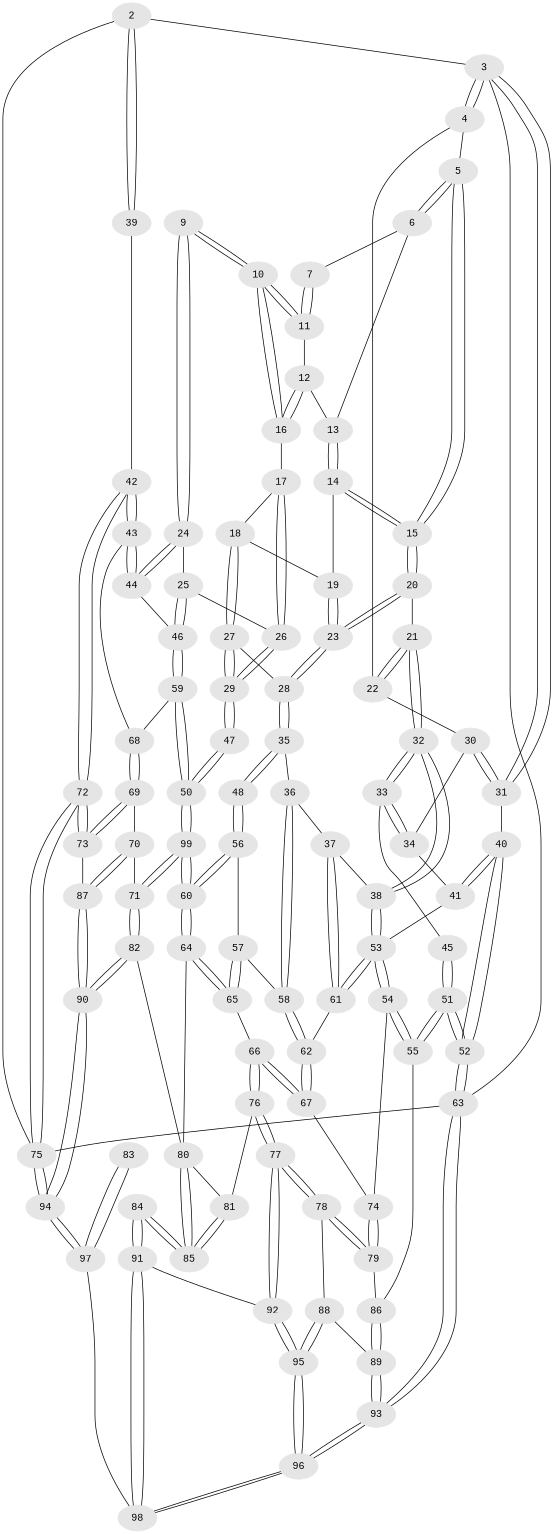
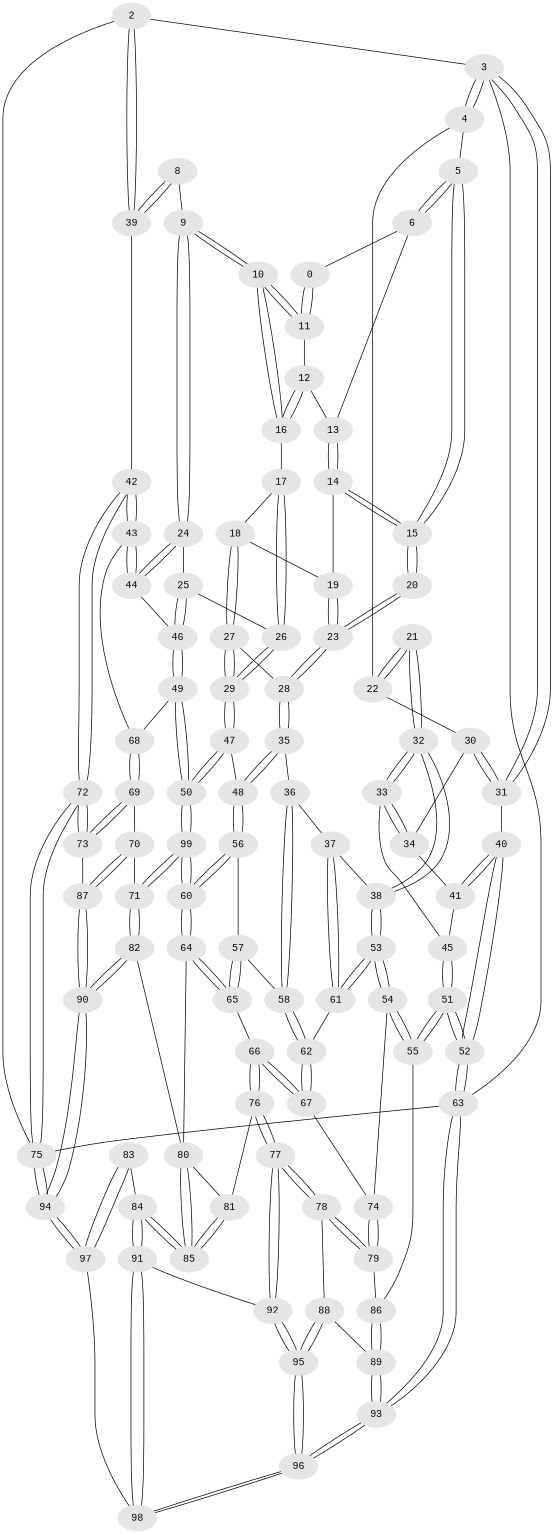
none -> (178, 171)
(310, 275) -> (310, 275)
(412, 612) -> none
(178, 689) -> (178, 689)
none -> (234, 767)
(416, 922) -> (451, 922)
none -> (133, 1181)
